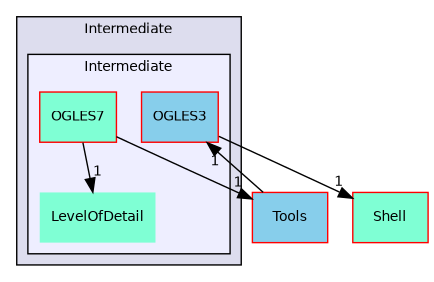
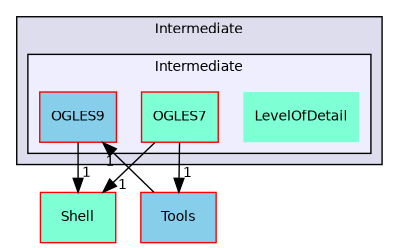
(180, 117) -> (78, 117)
(86, 160) -> (134, 163)
